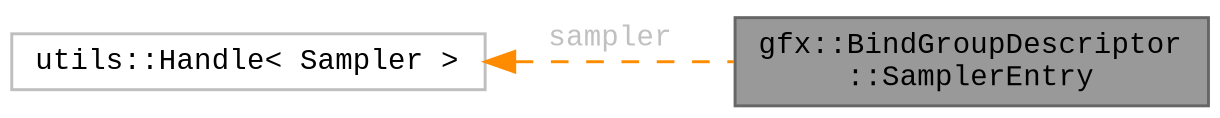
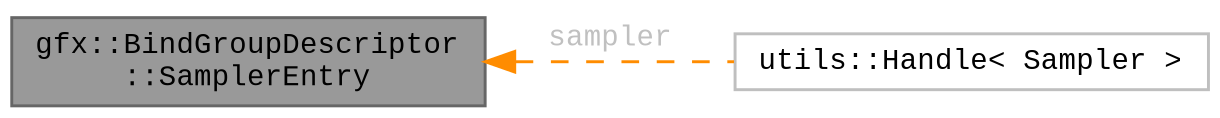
(625, 62) -> (625, 62)
